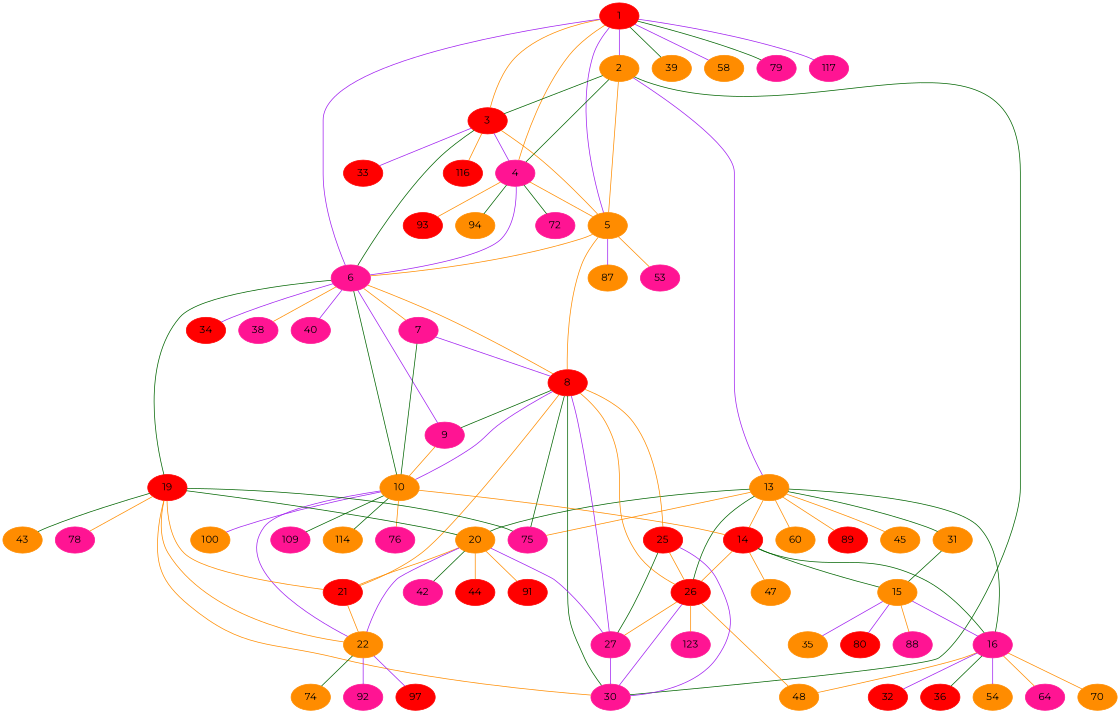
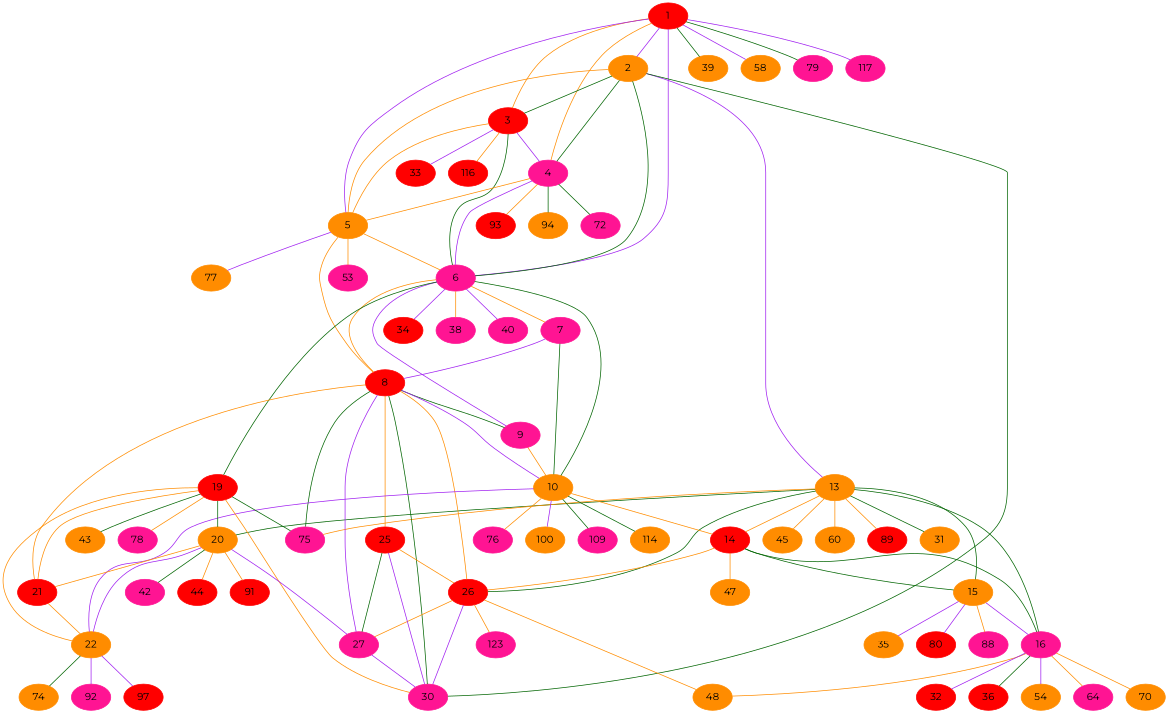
none -> (628, 236)
(608, 278) -> (211, 278)
(925, 566) -> (961, 522)
